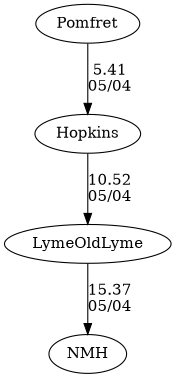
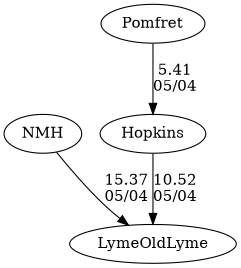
(88, 294) -> (86, 187)
